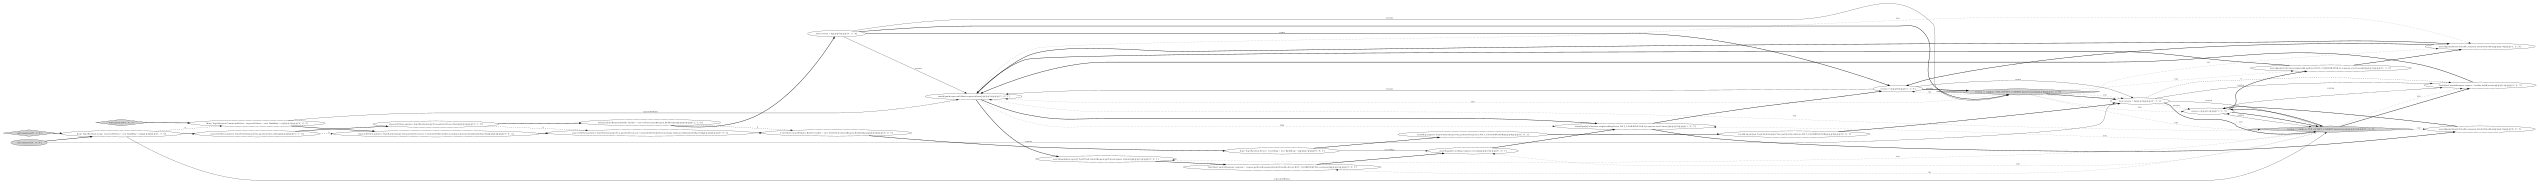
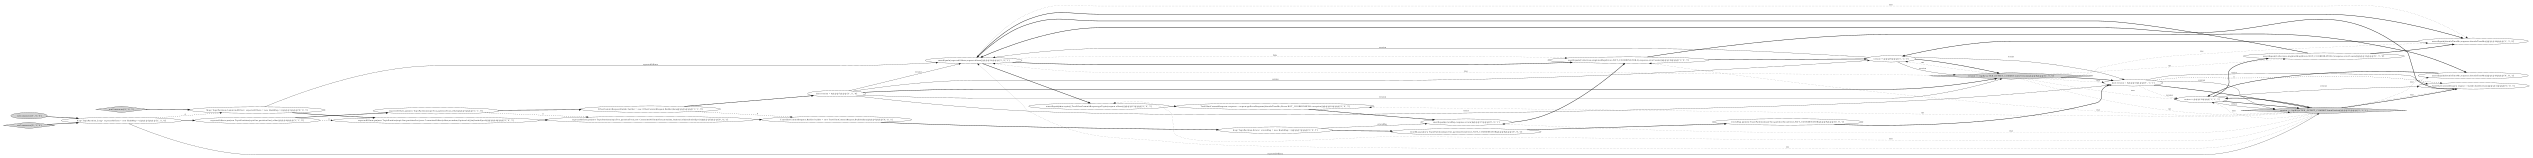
(1380, 34) -> (1360, 80)
(1087, 143) -> (1483, 113)
